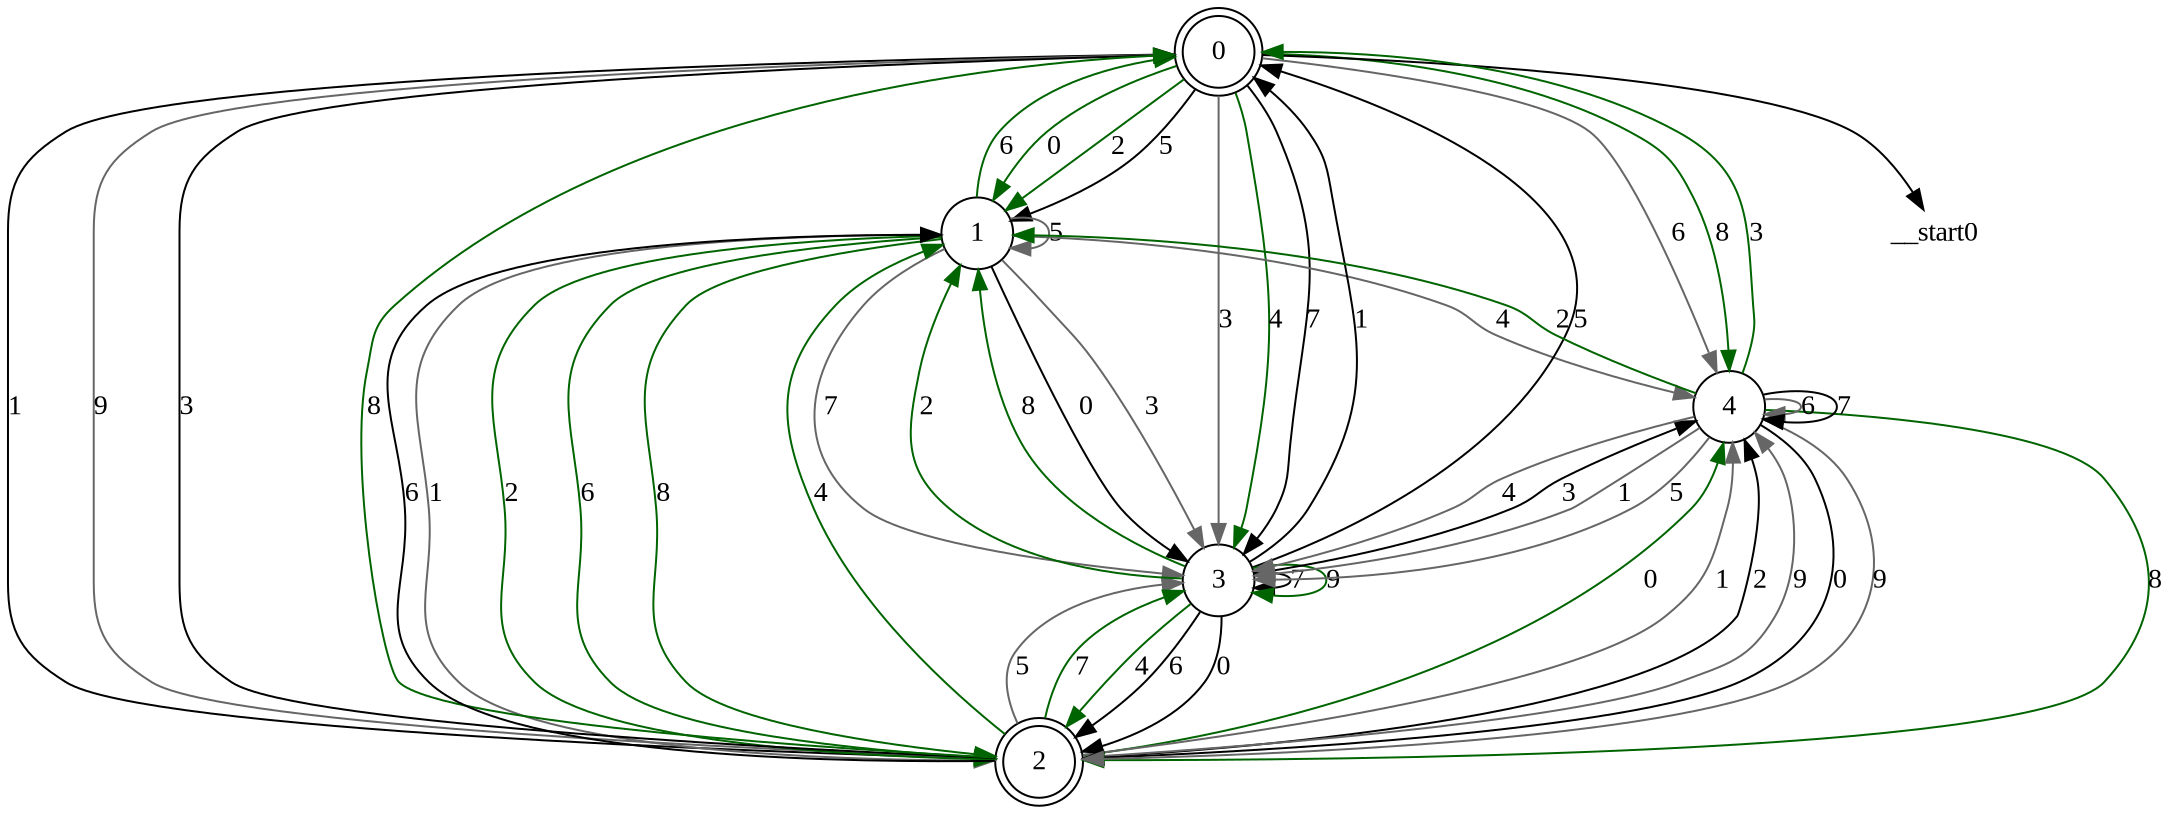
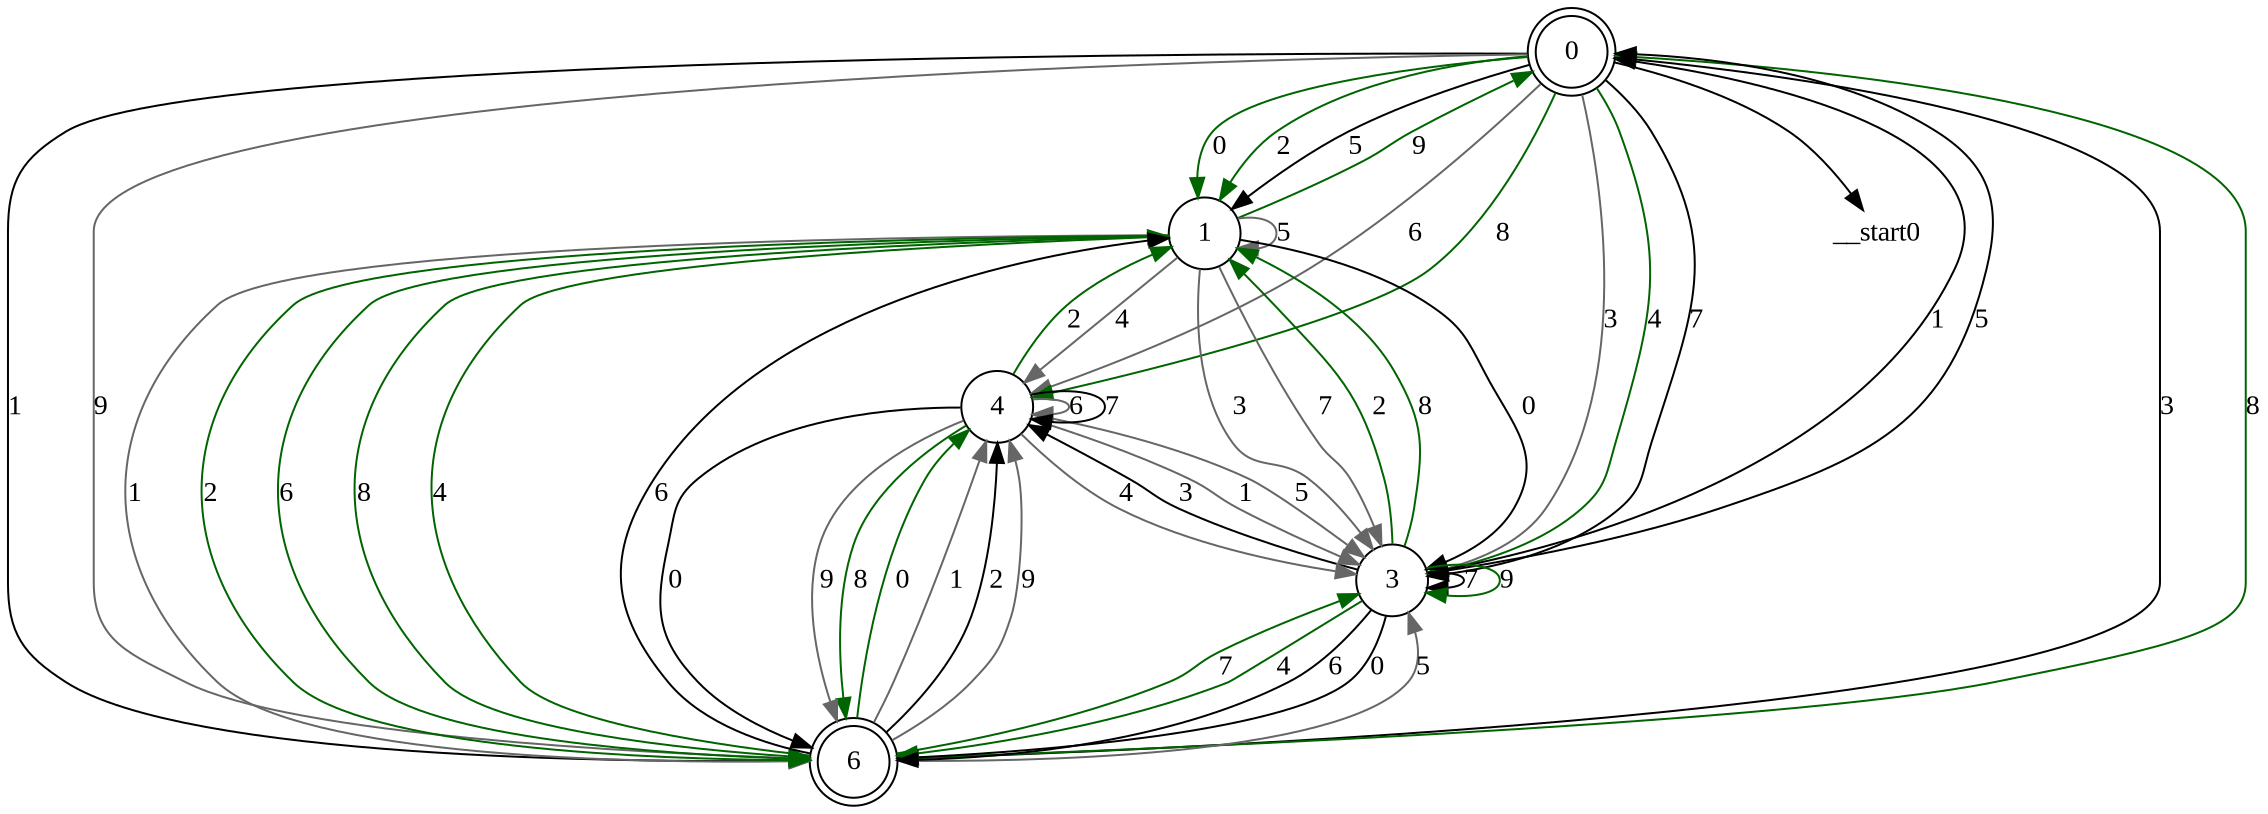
(1616, 104) -> none
(1006, 147) -> (1419, 147)
(1039, 762) -> (854, 762)
